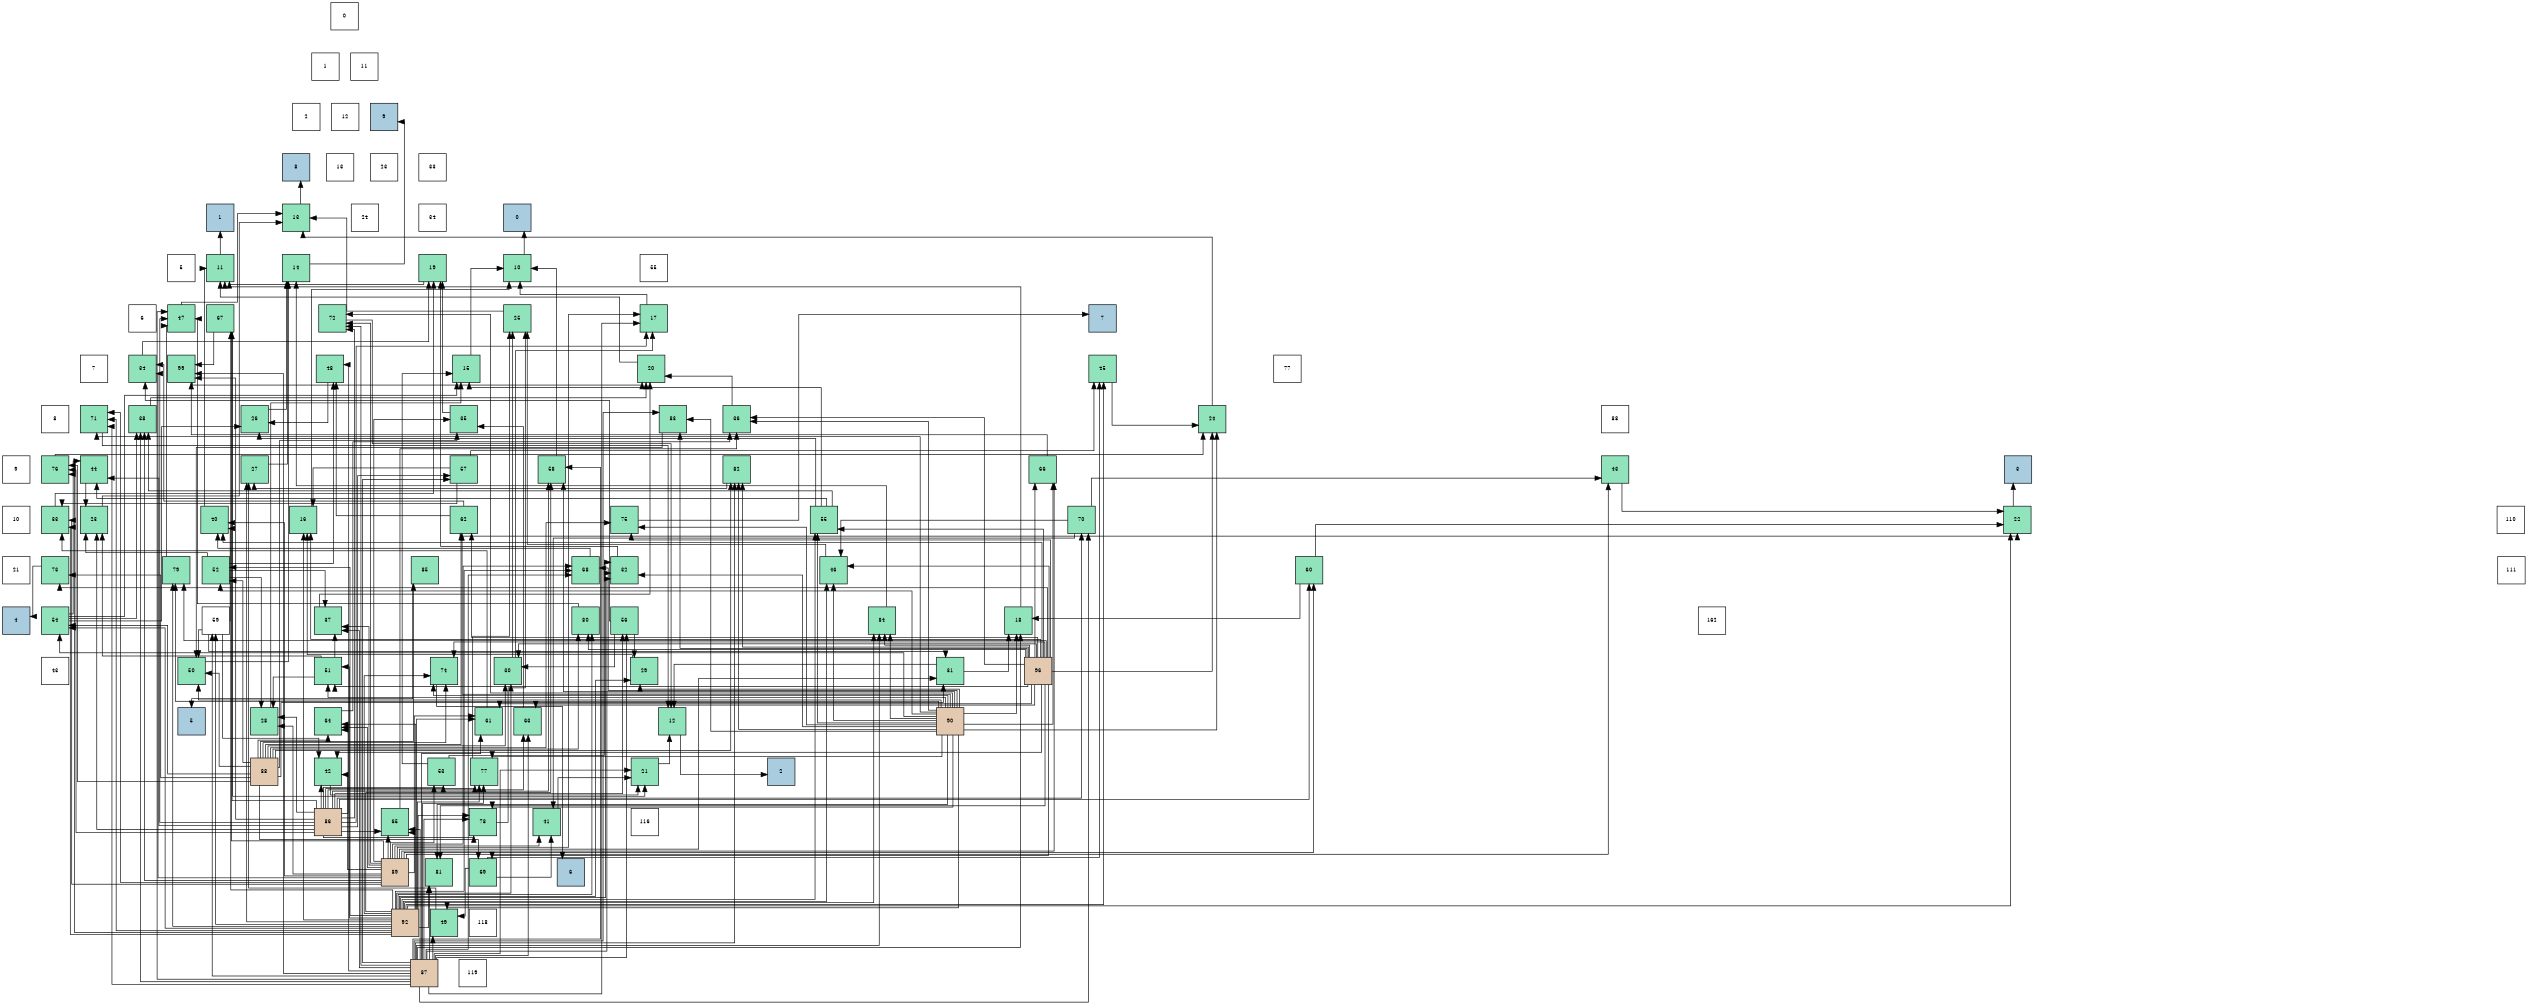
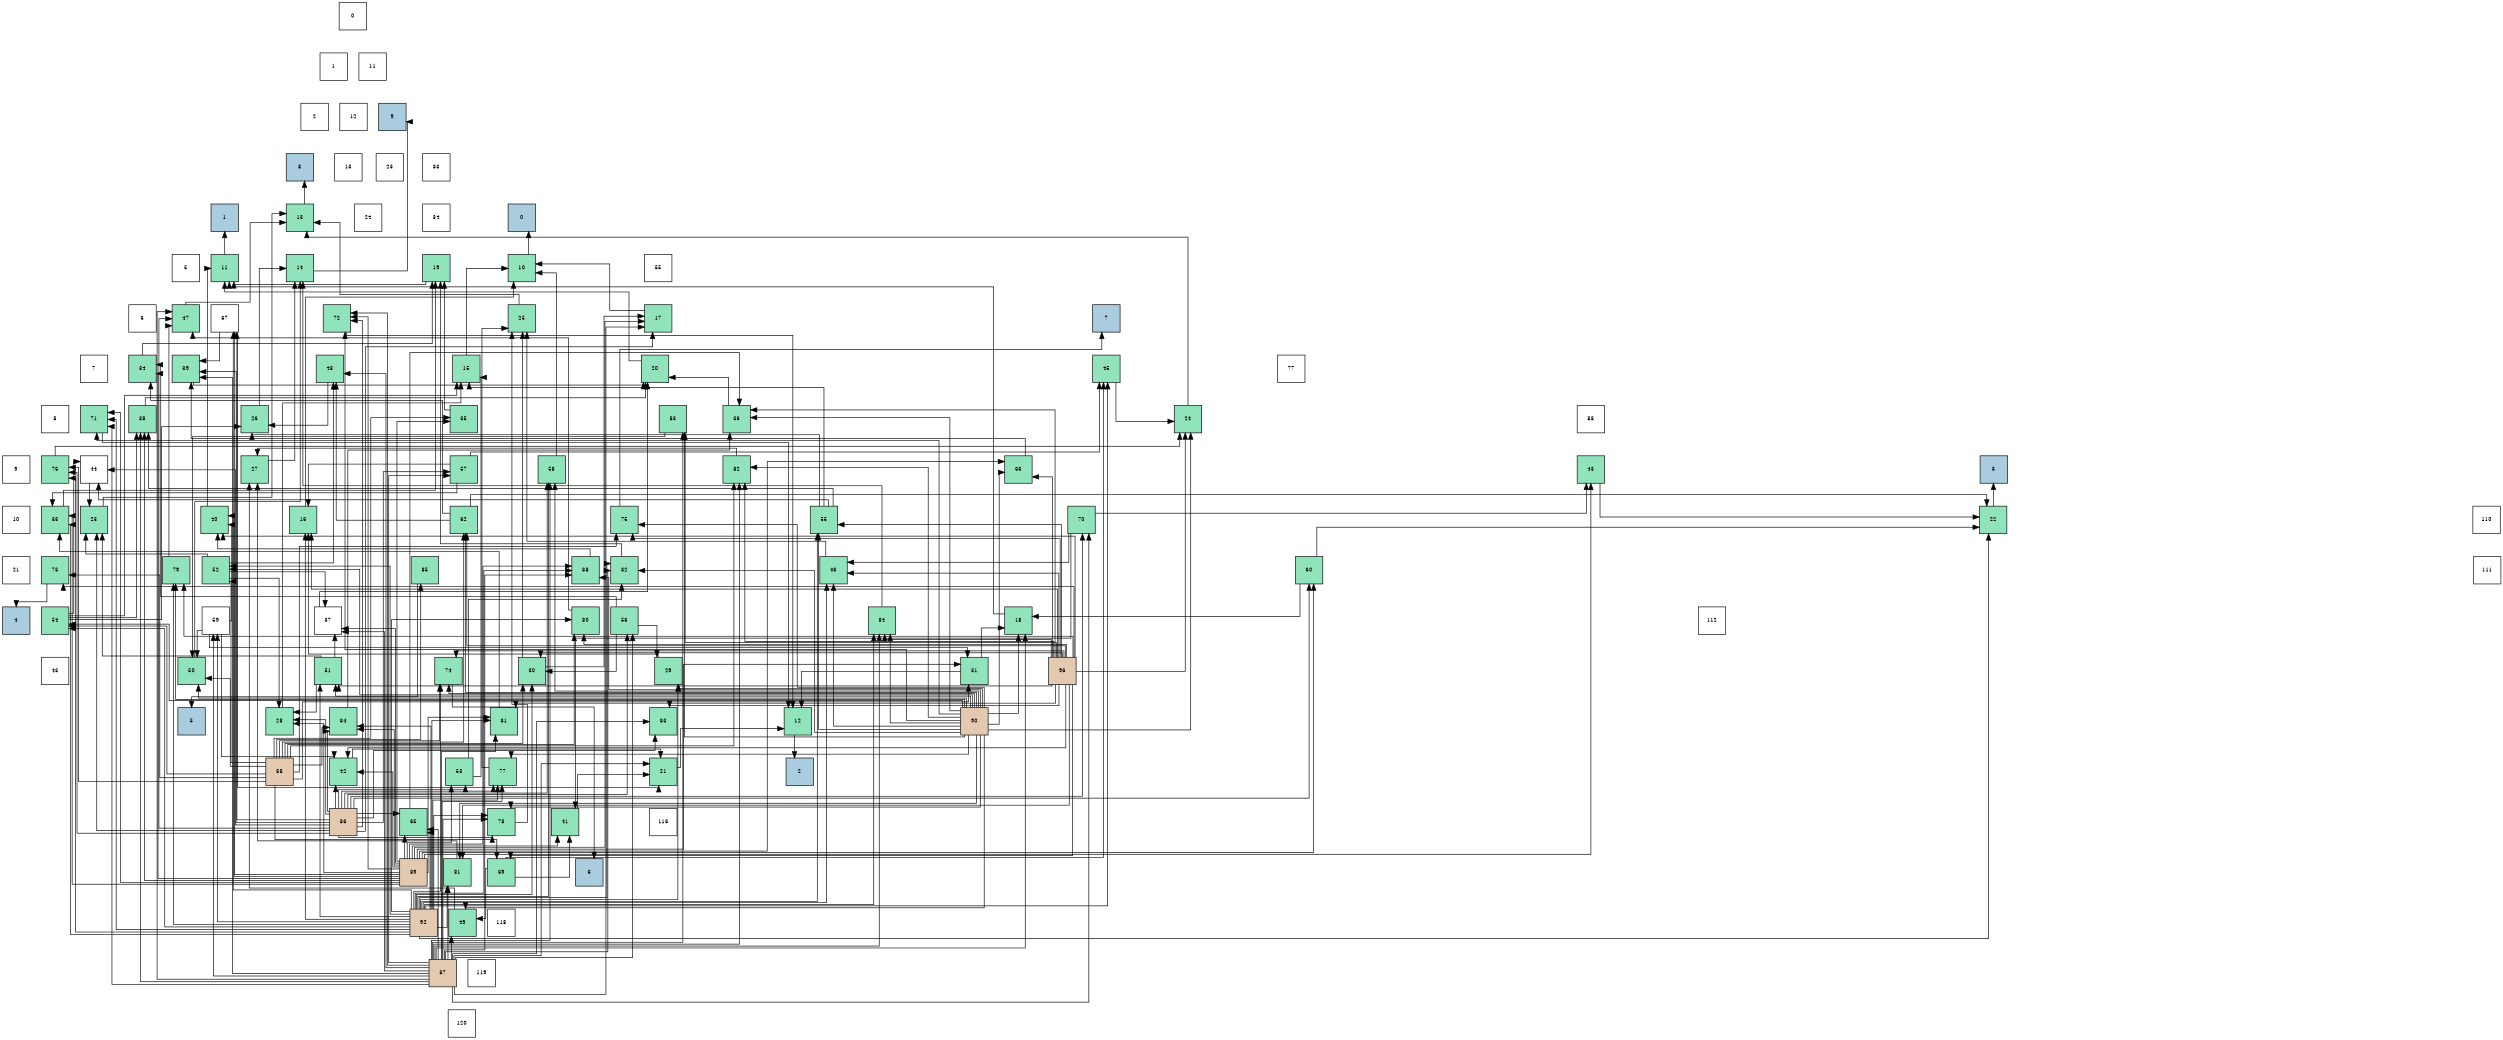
(220, 318) -> (225, 318)
(181, 369) -> (186, 369)
(94, 470) -> (94, 470)
(523, 547) -> none
(328, 621) -> (328, 621)
(1712, 621) -> (1712, 621)
(247, 908) -> (258, 802)
none -> (462, 1024)
